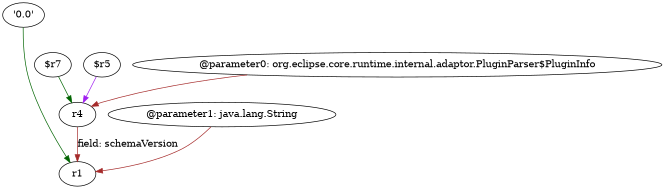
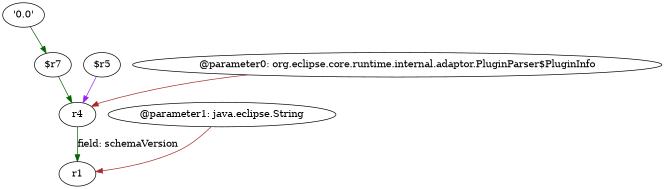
(35, 95) -> (36, 37)
(222, 115) -> (222, 115)
(77, 141) -> (77, 141)
